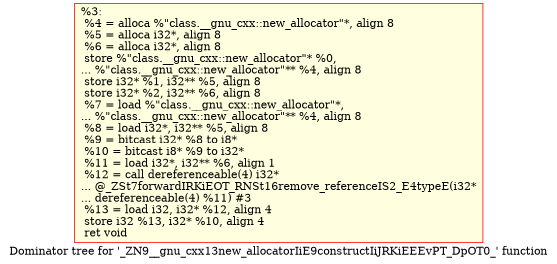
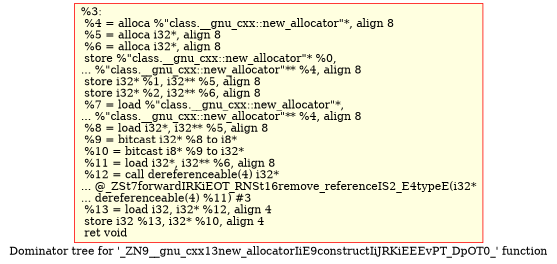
(178, 163) -> (178, 163)
